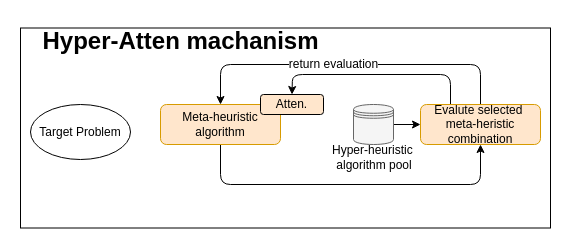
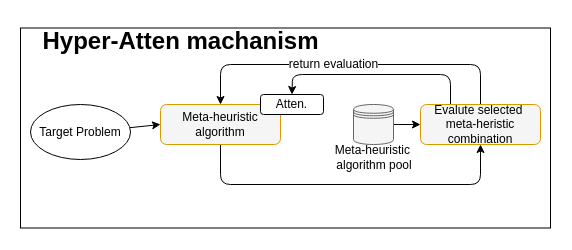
(292, 105) -> (292, 105)
(221, 125) -> (221, 125)
(481, 125) -> (481, 125)
none -> (142, 126)
(375, 158) -> (375, 158)
